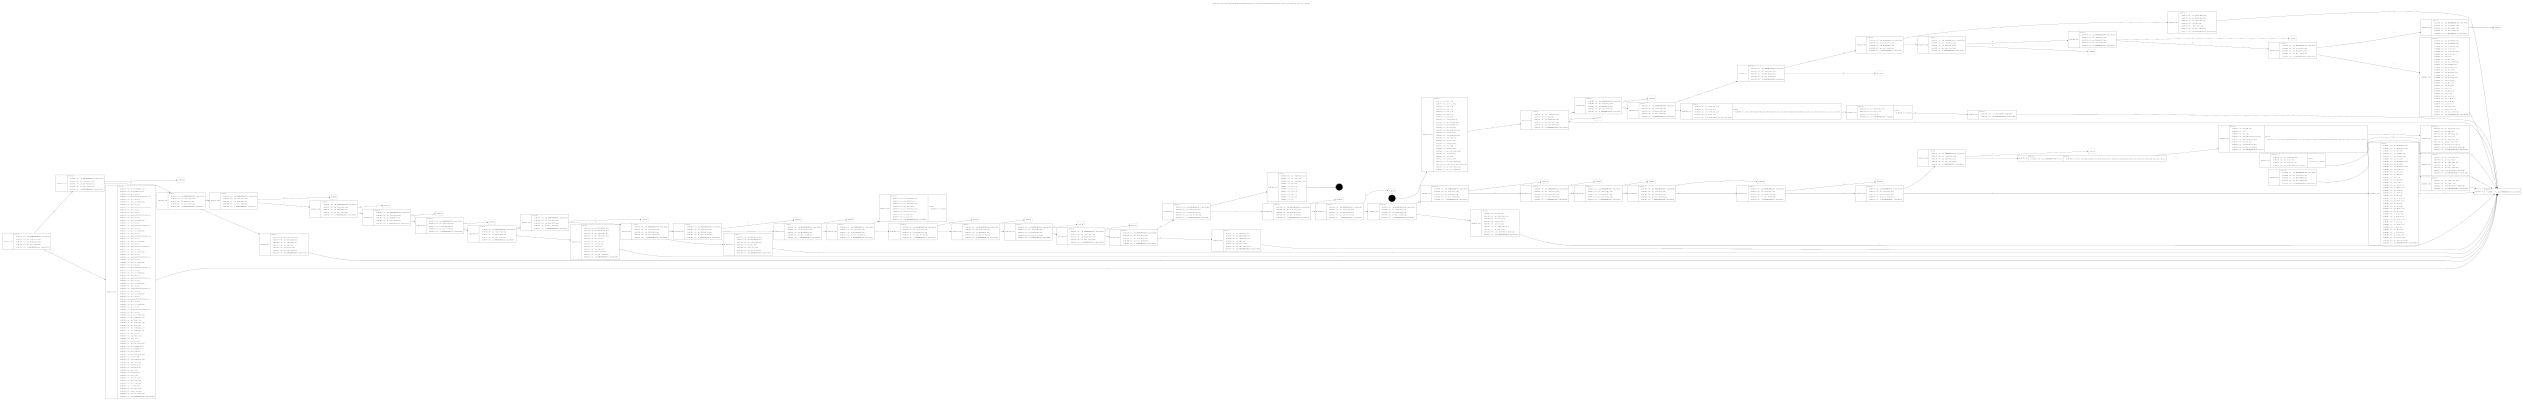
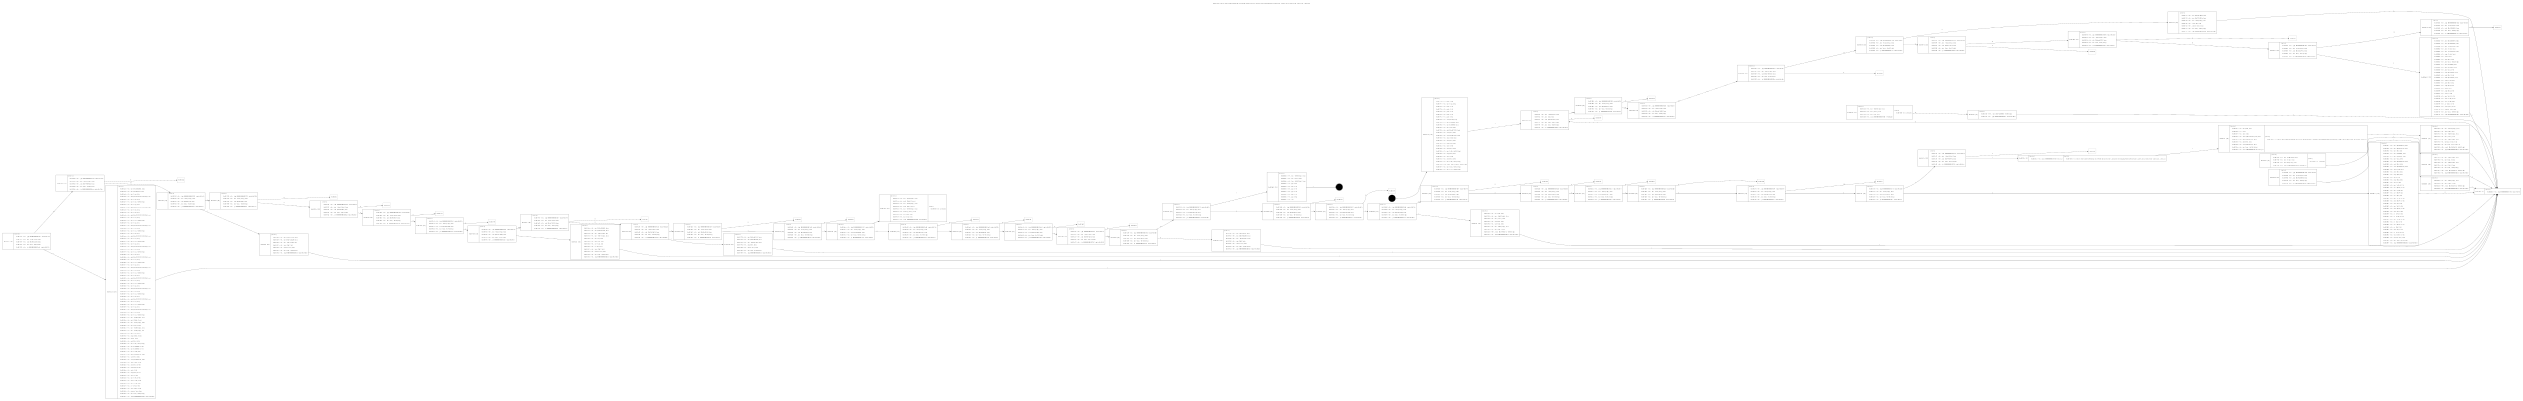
(1761, 111) -> none
